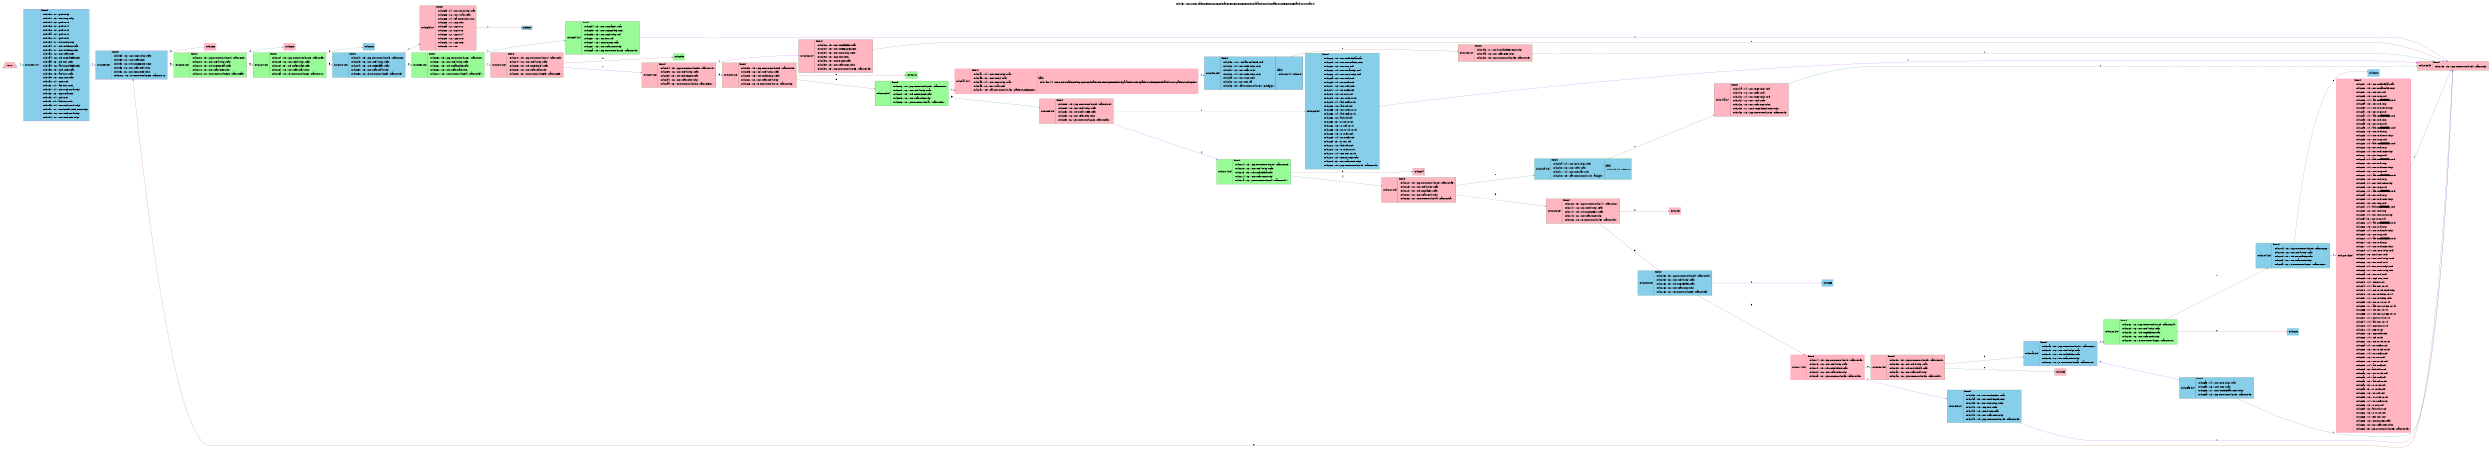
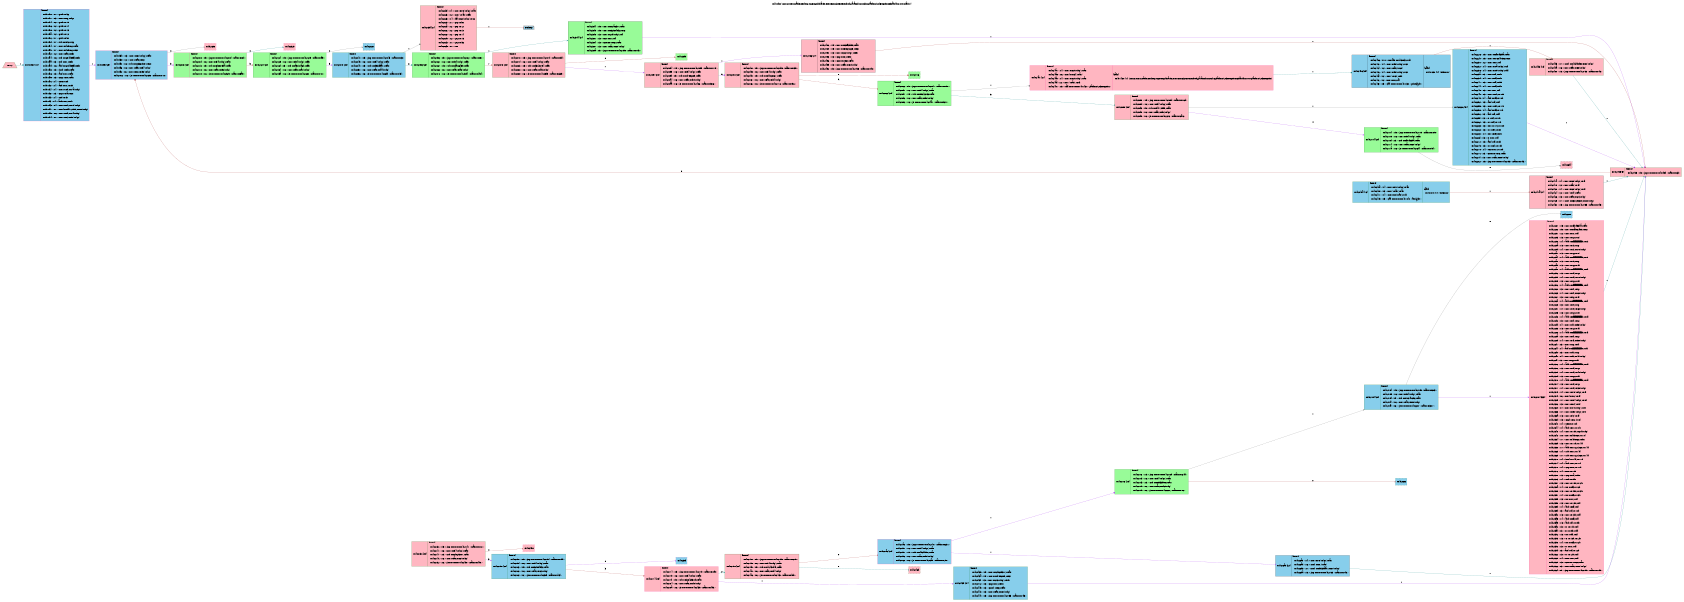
(1419, 190) -> none
